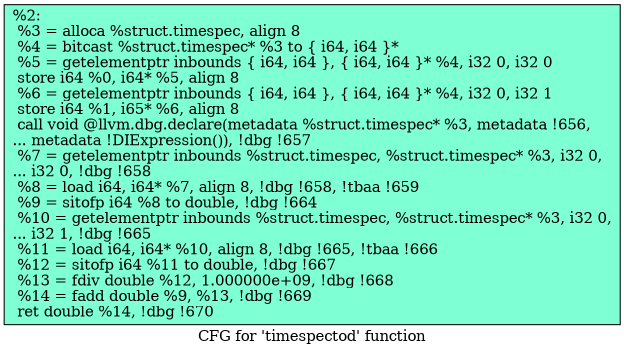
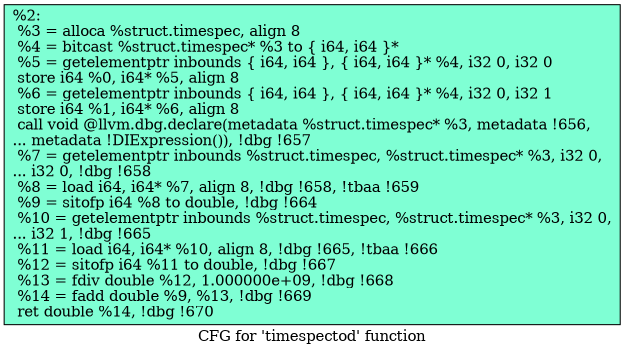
(126, 110) -> (126, 110)
